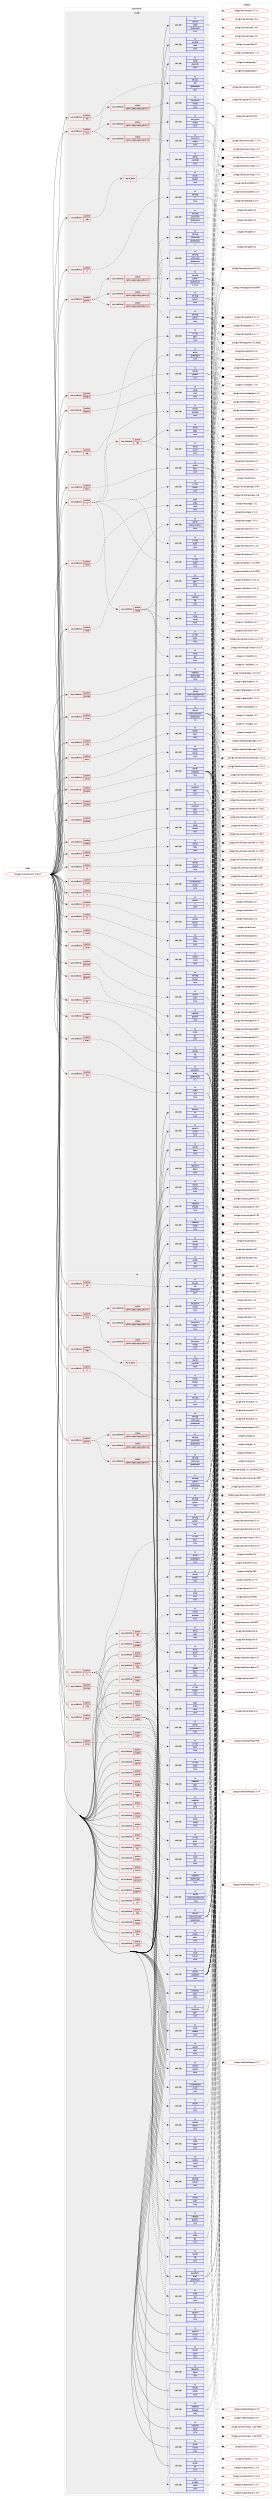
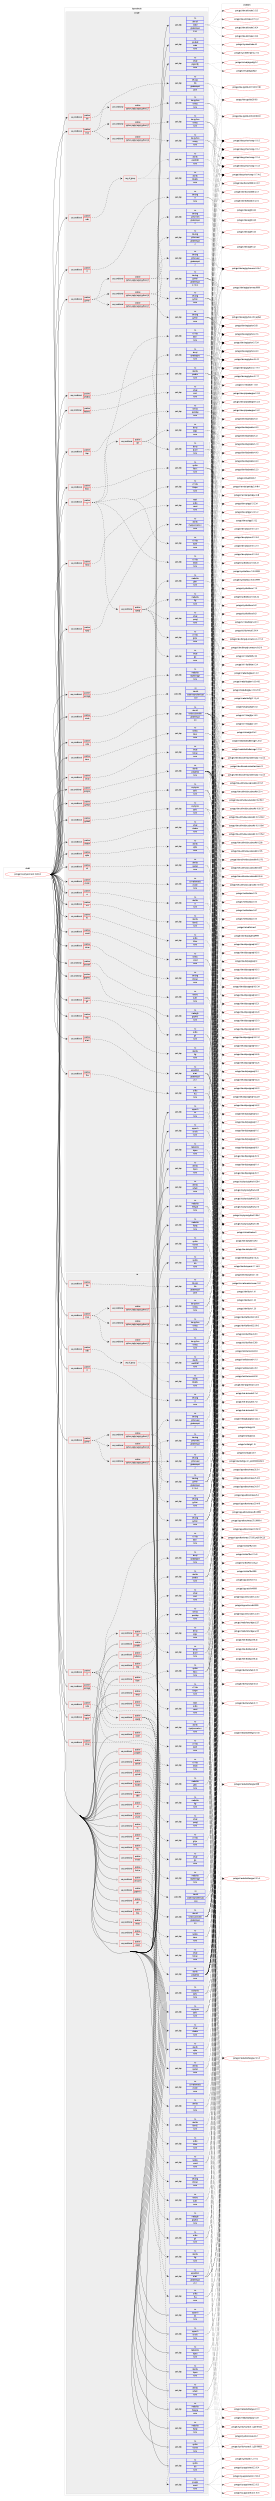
(247, 1021) -> none
